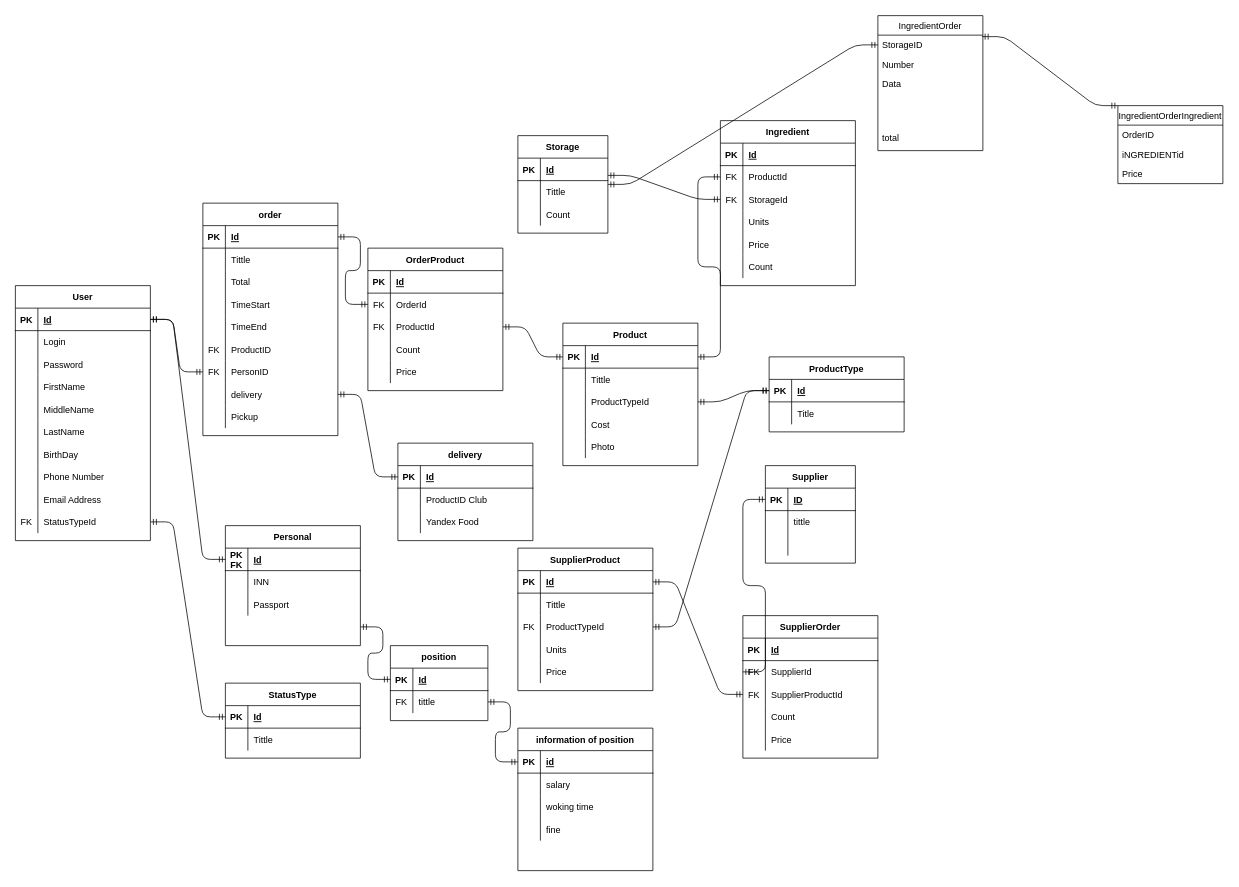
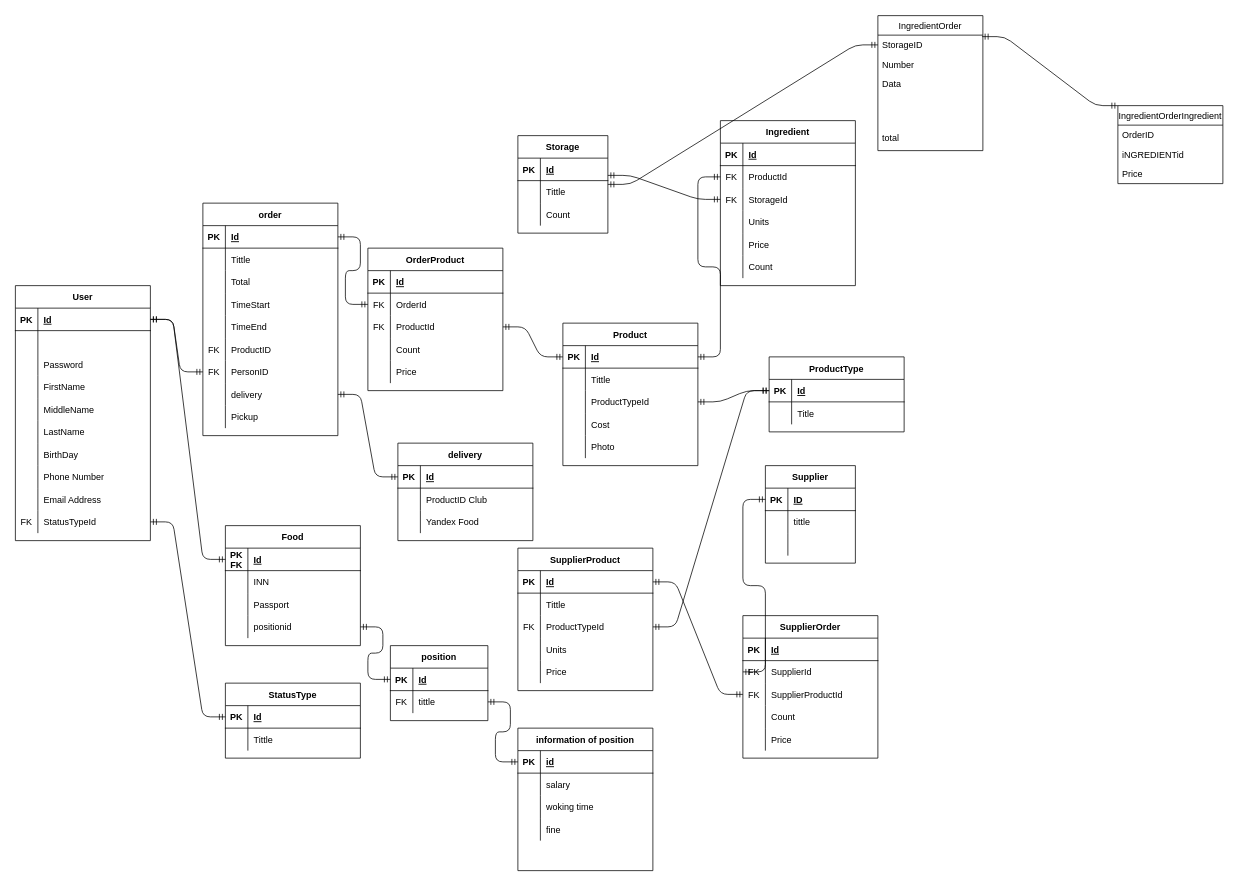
(94, 342) -> none
(293, 537) -> (293, 537)
none -> (304, 627)
